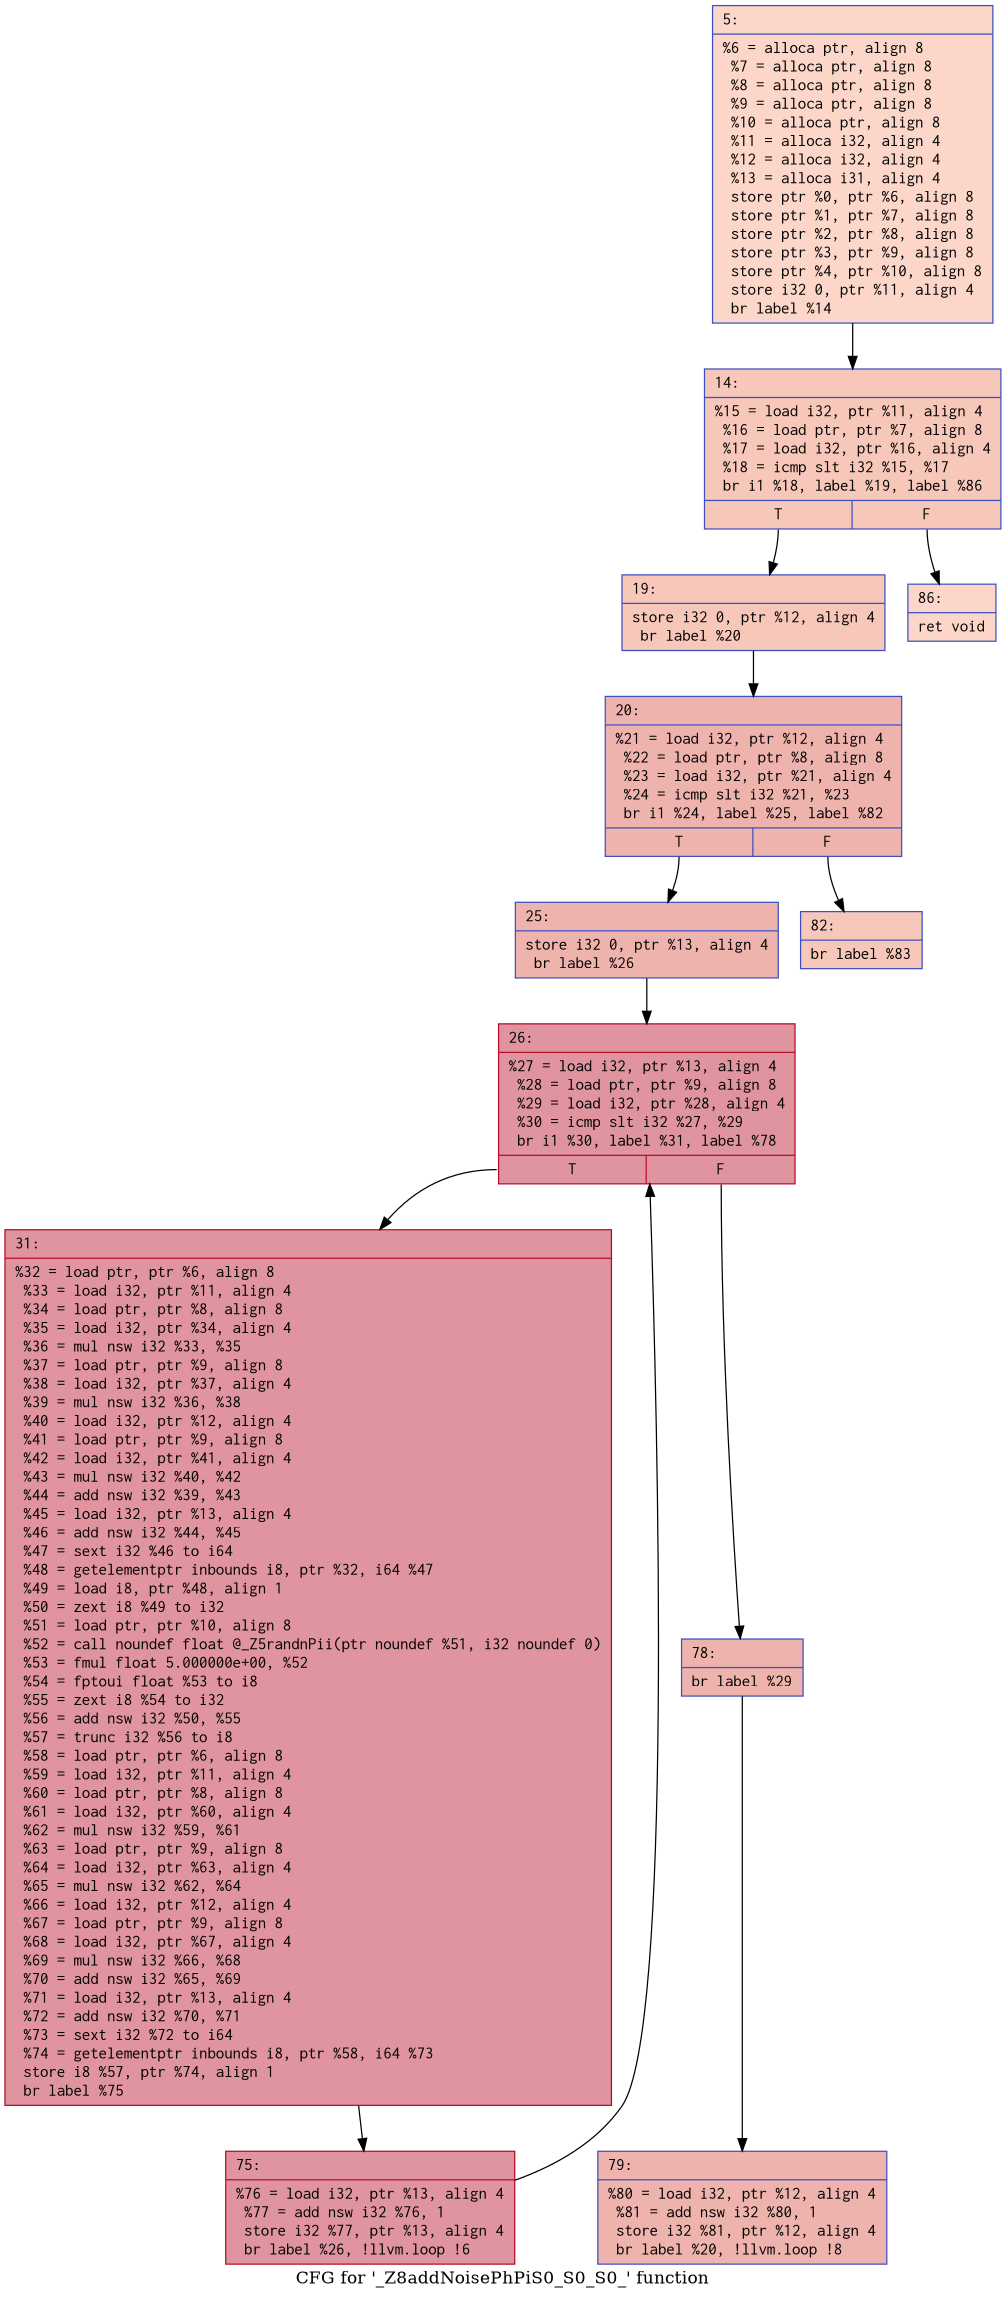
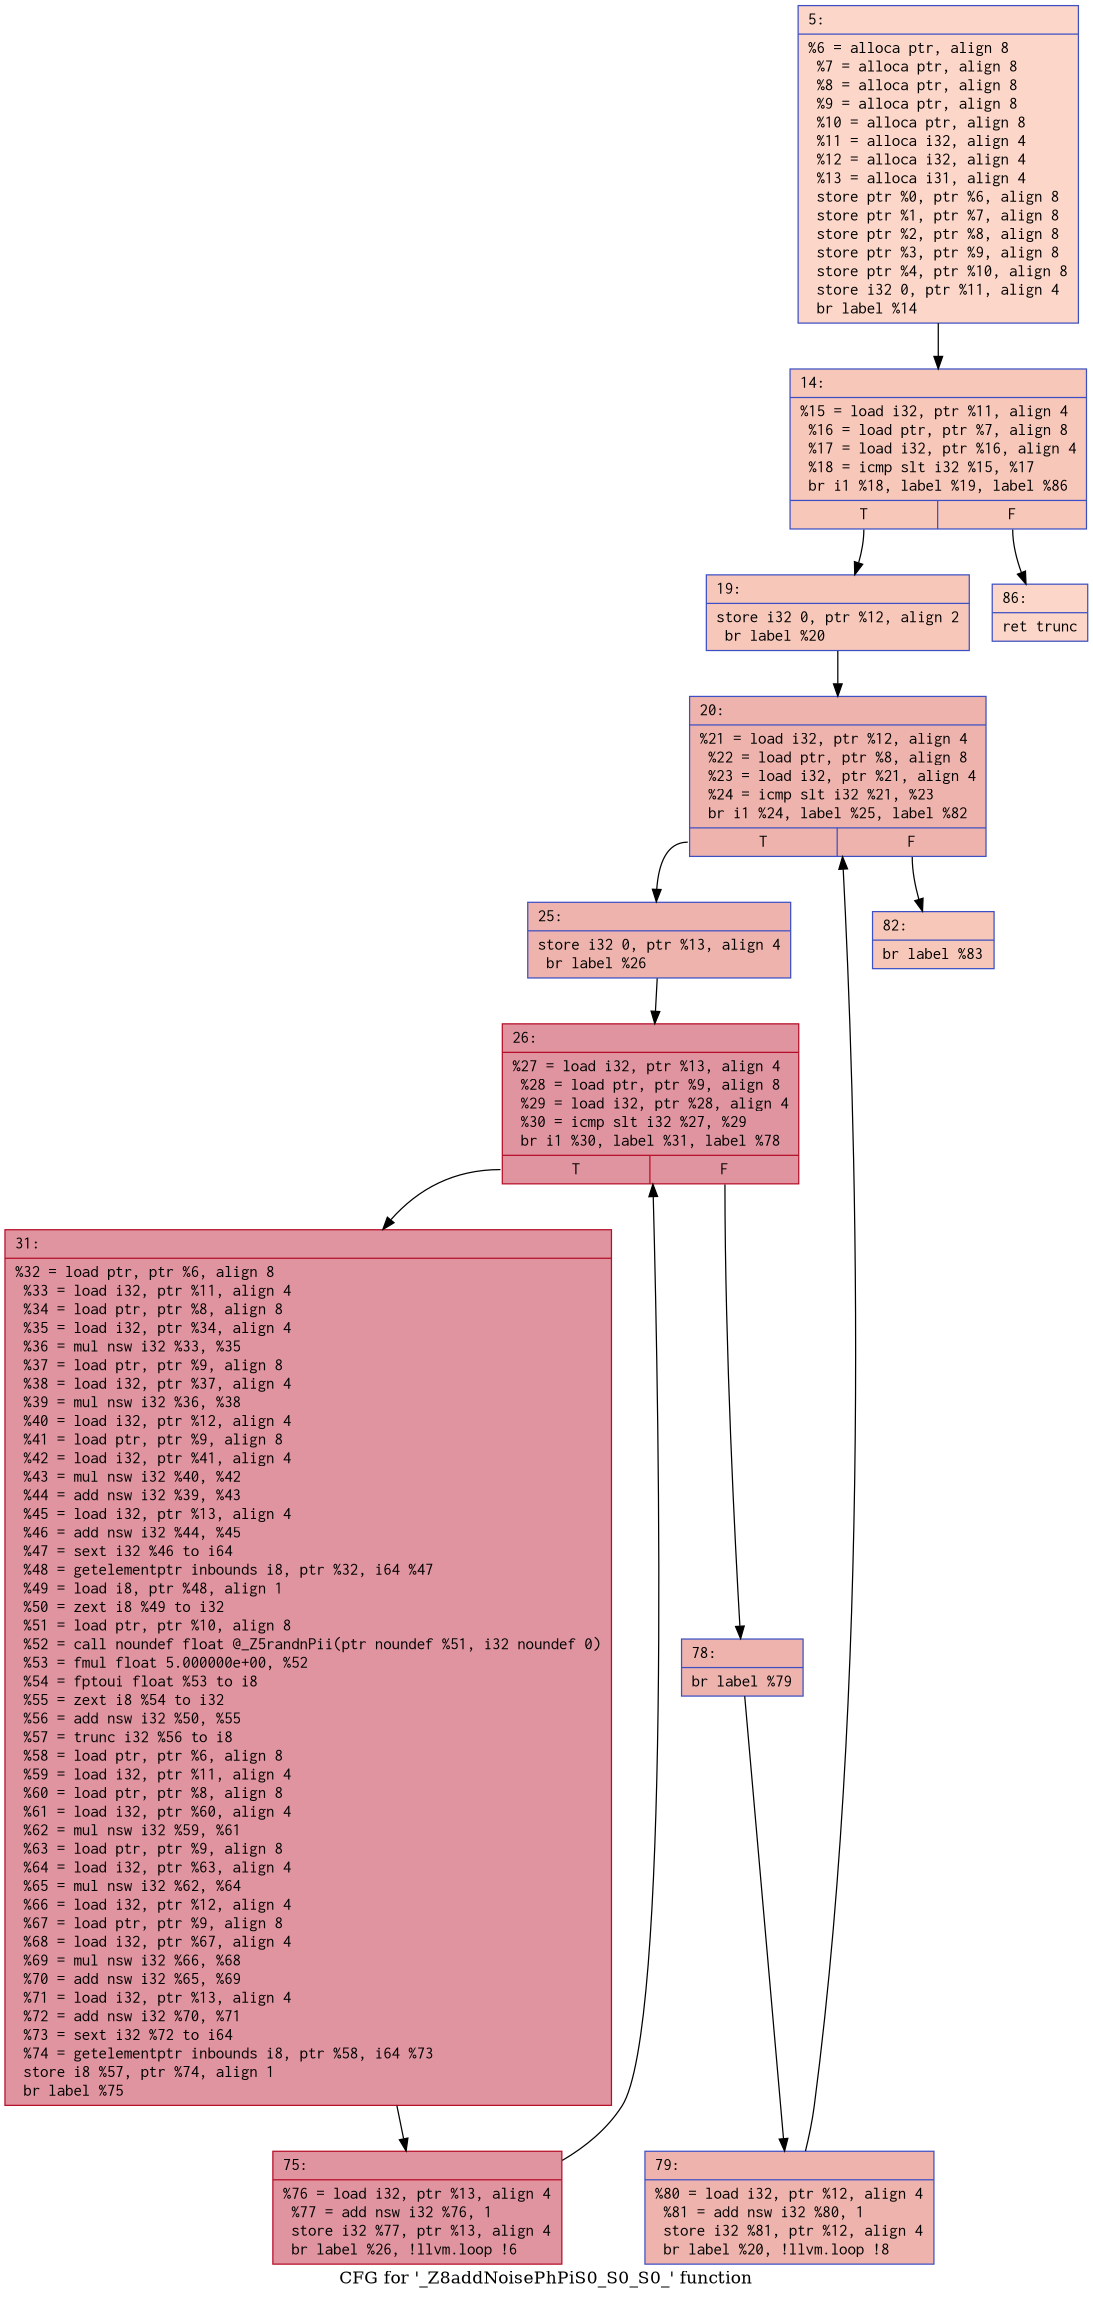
(753, 617) -> (838, 617)
(952, 626) -> (1040, 626)
none -> (854, 1511)
(742, 1681) -> (742, 1681)
